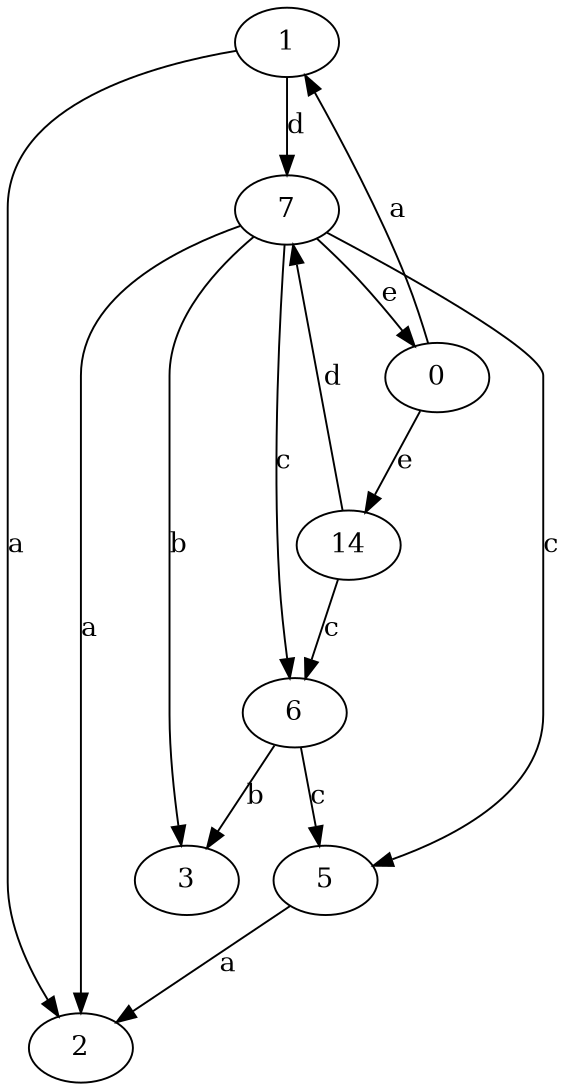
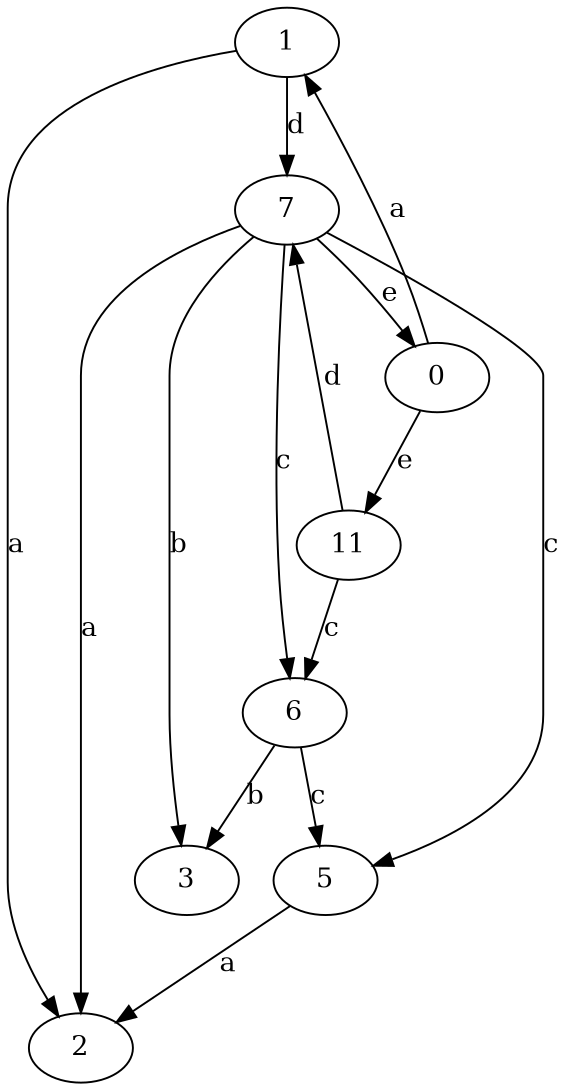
(349, 545) -> (349, 545)
